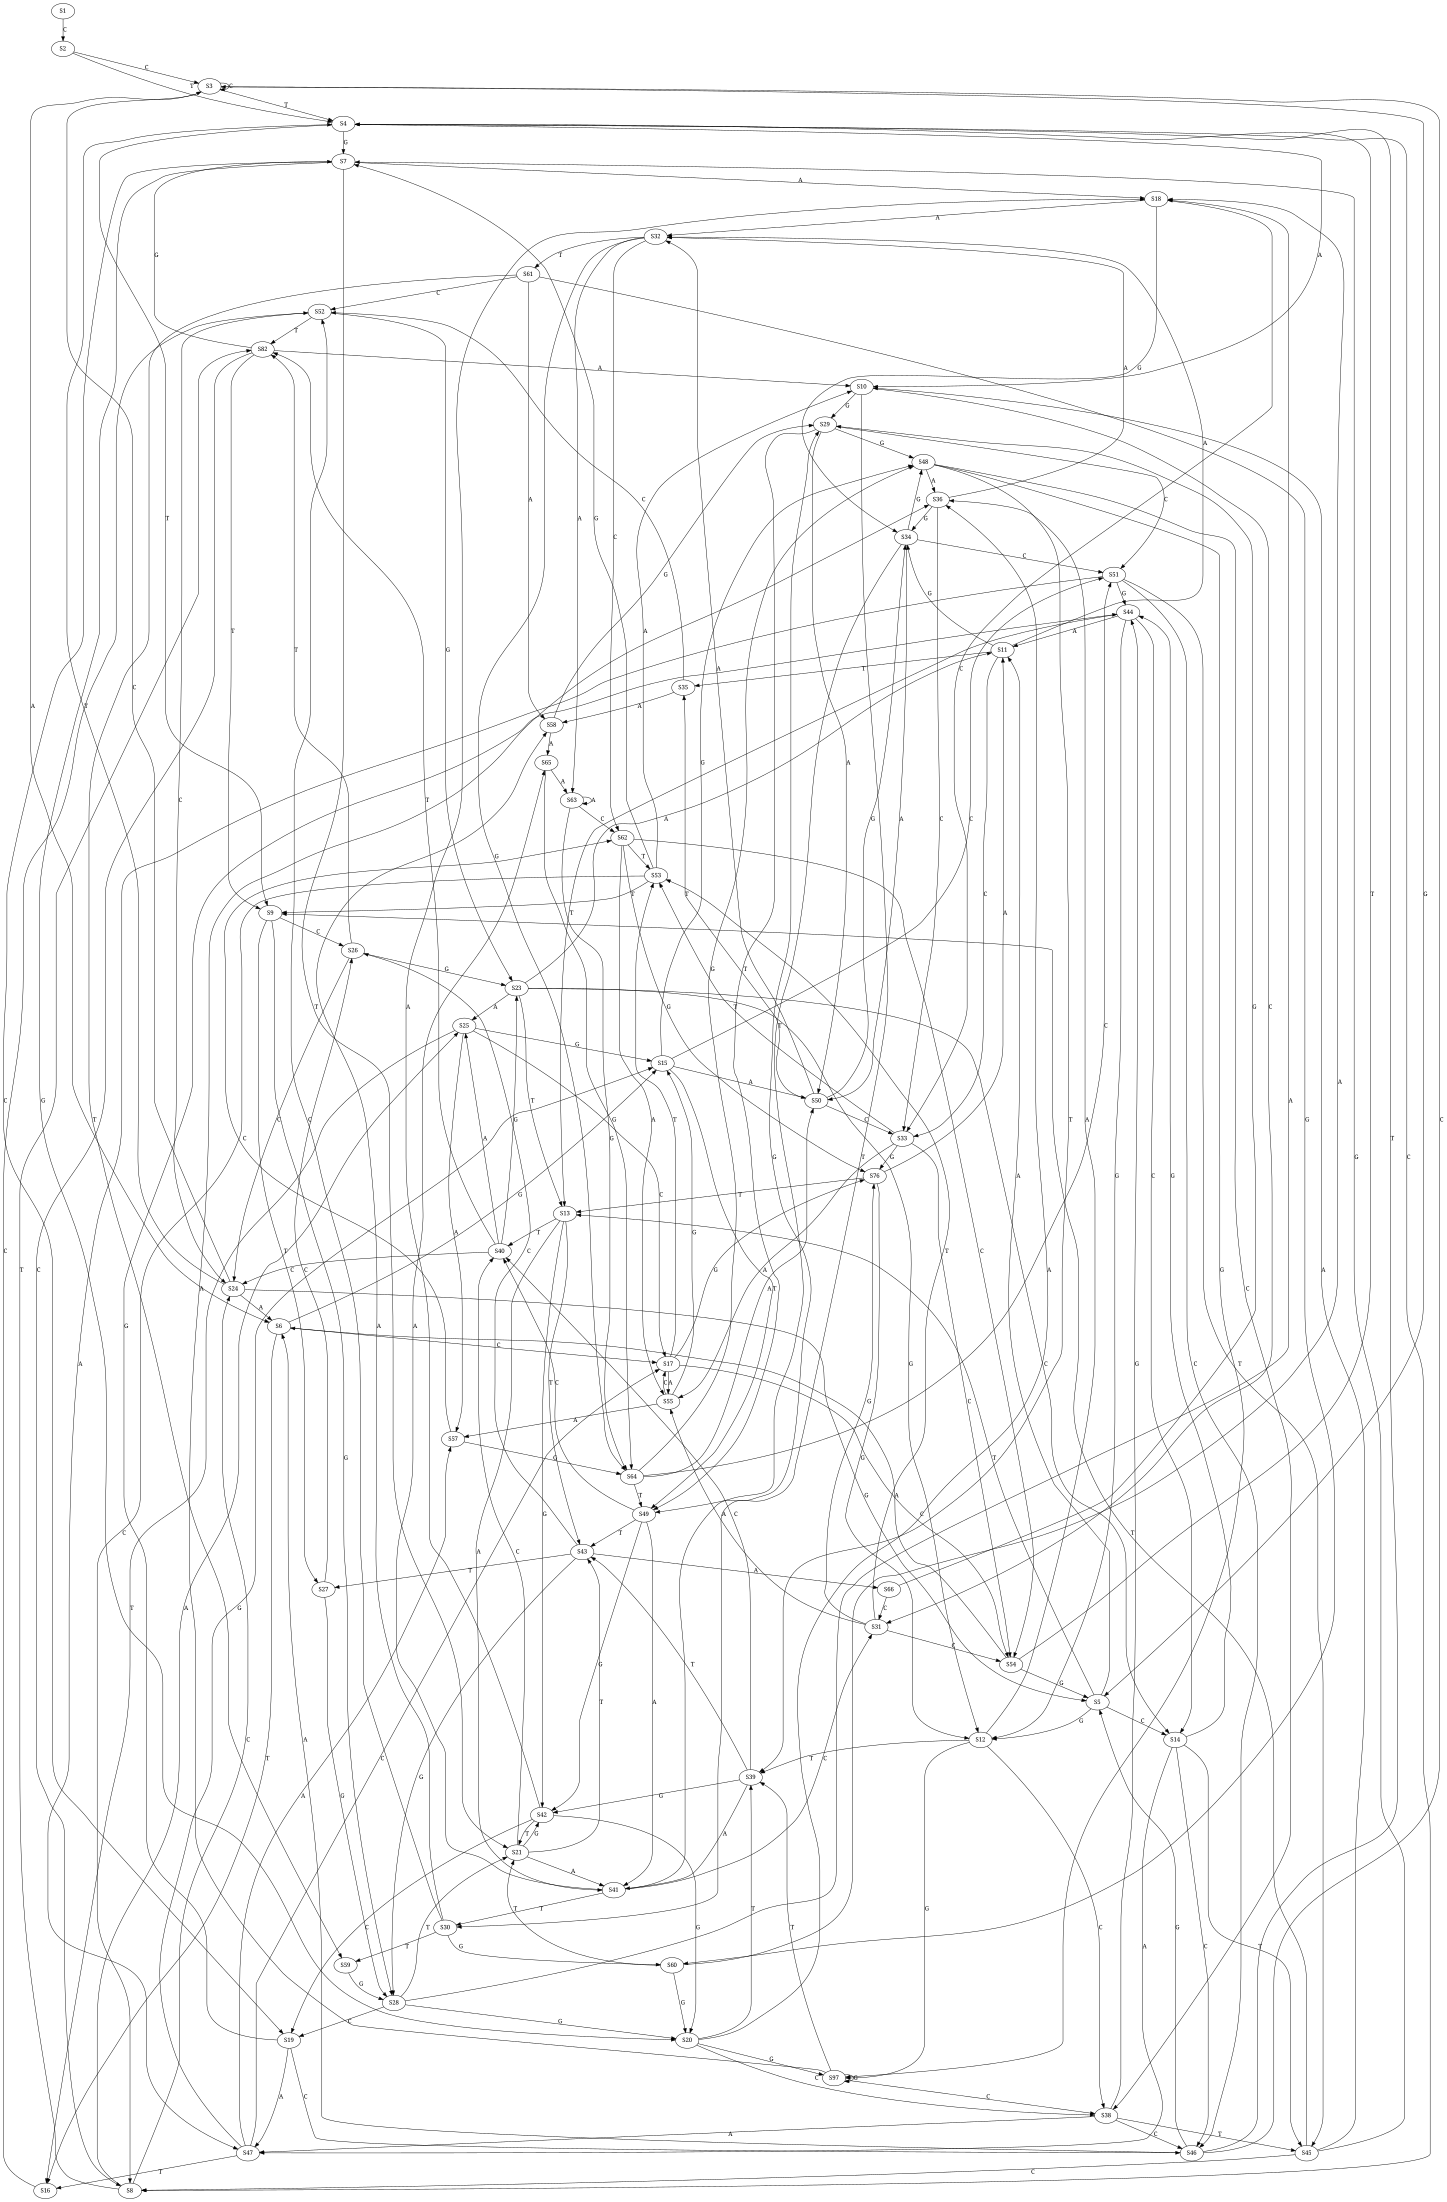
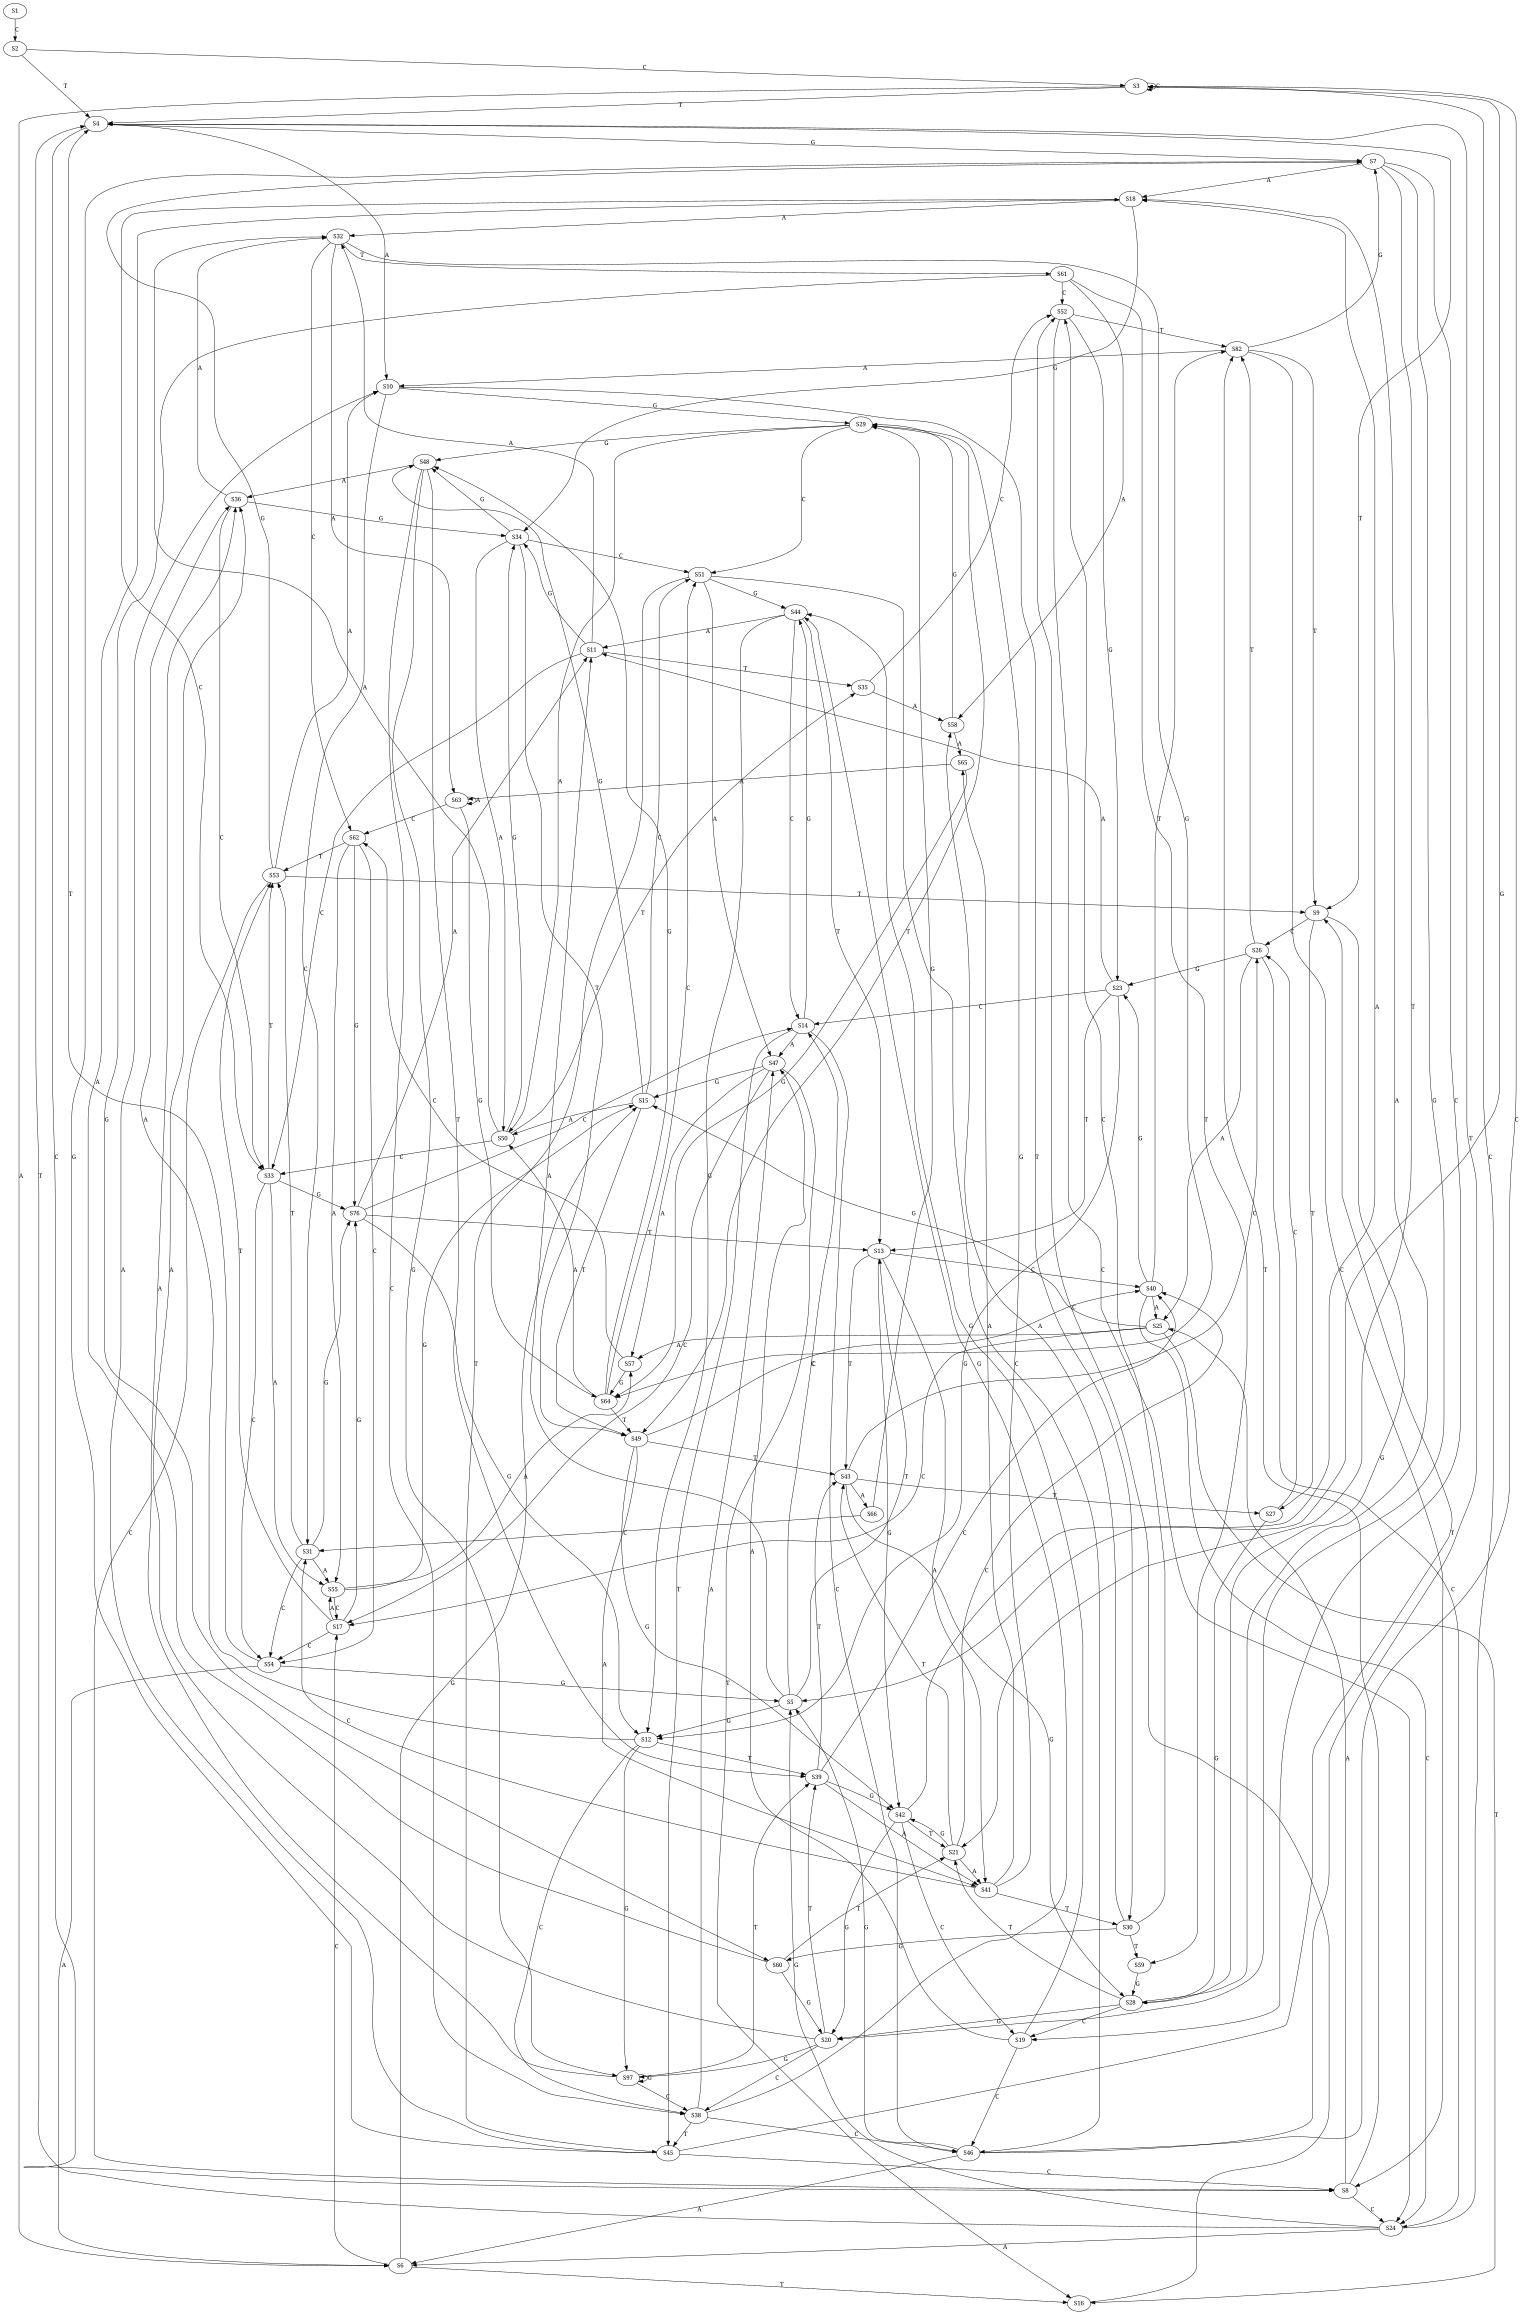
(492, 1006) -> (1214, 1139)
none -> (577, 1120)
(538, 1233) -> (1033, 1270)
